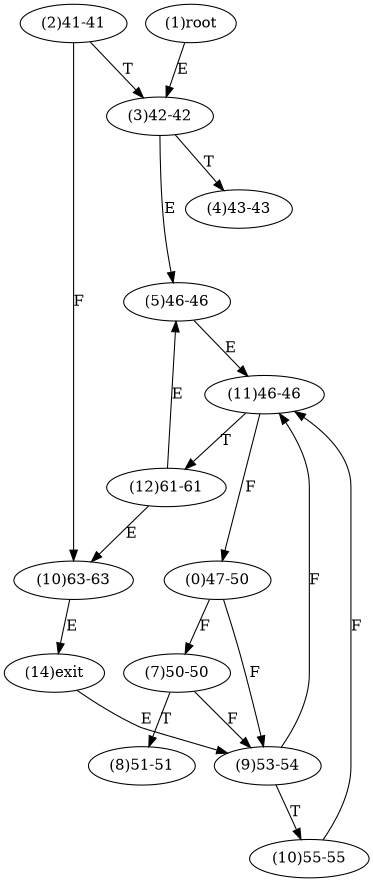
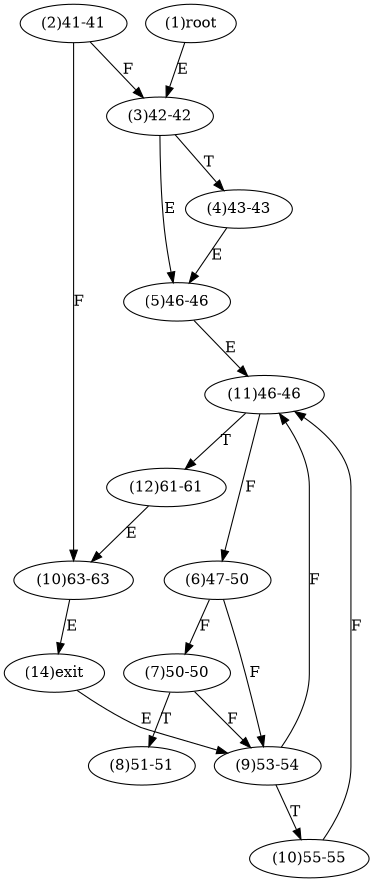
(128, 70) -> (128, 70)
(171, 400) -> (211, 251)
(218, 580) -> (218, 580)
